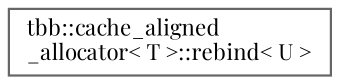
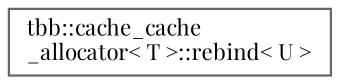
(170, 42) -> (170, 42)
